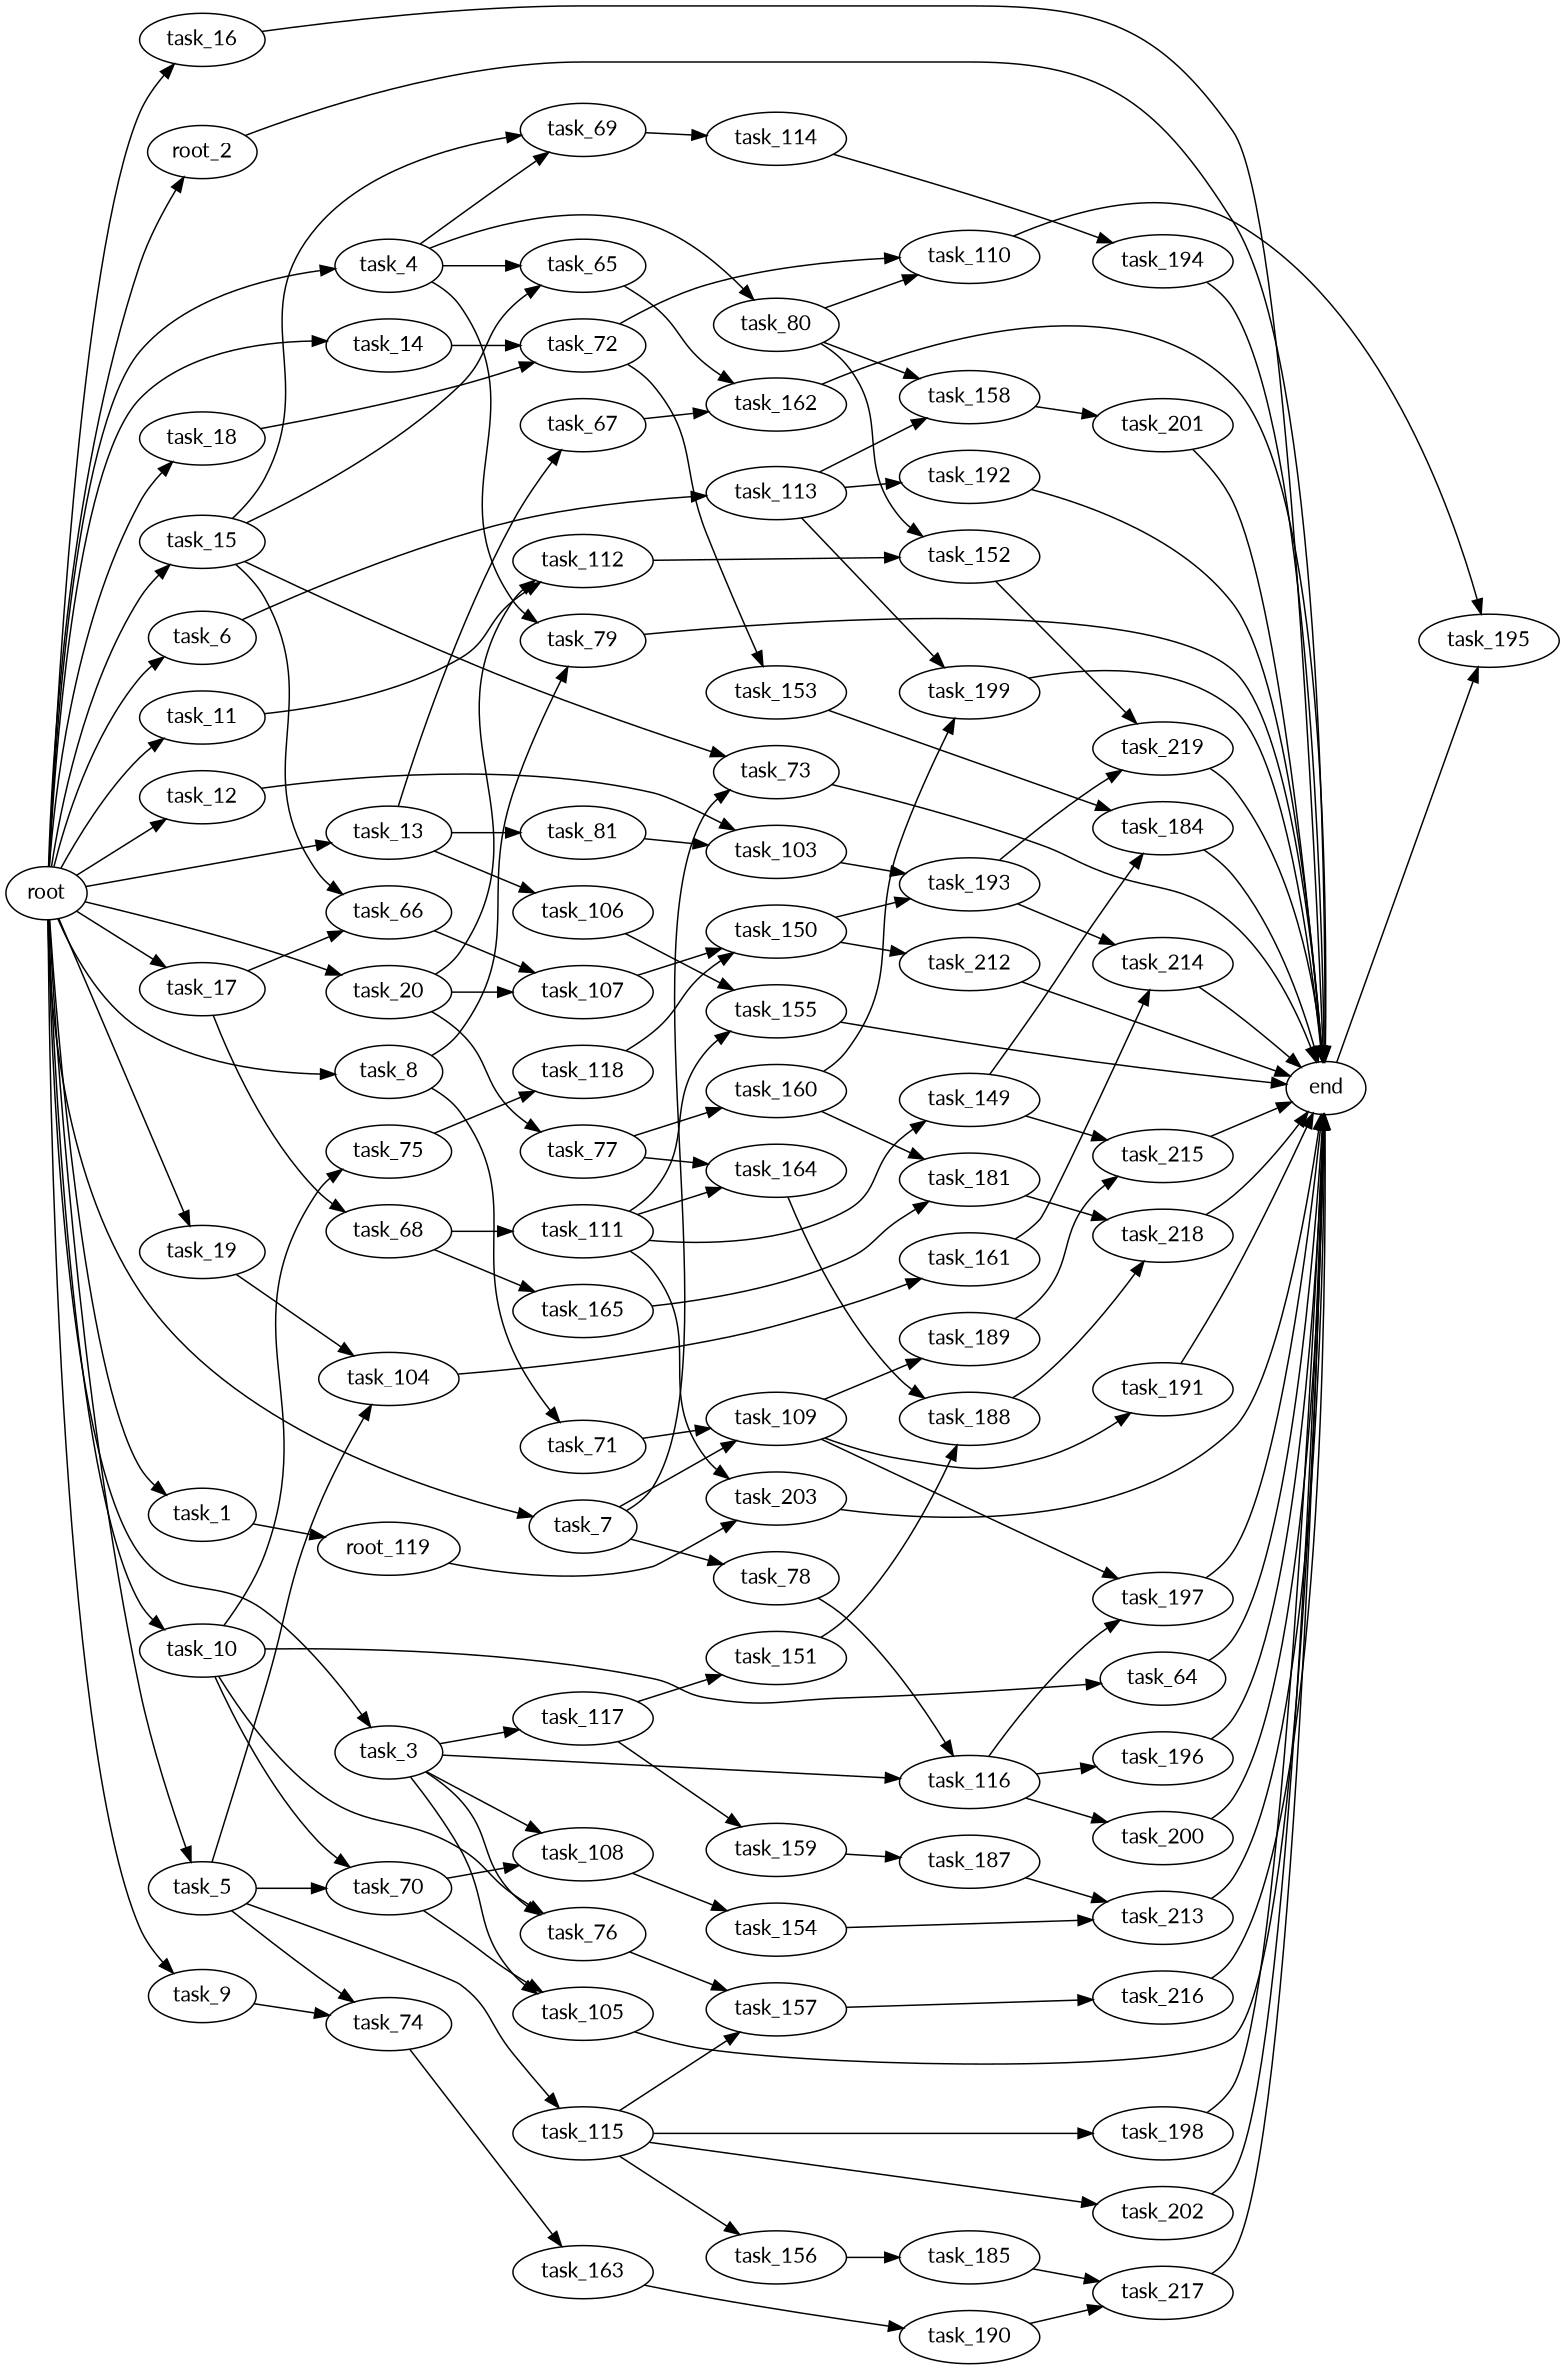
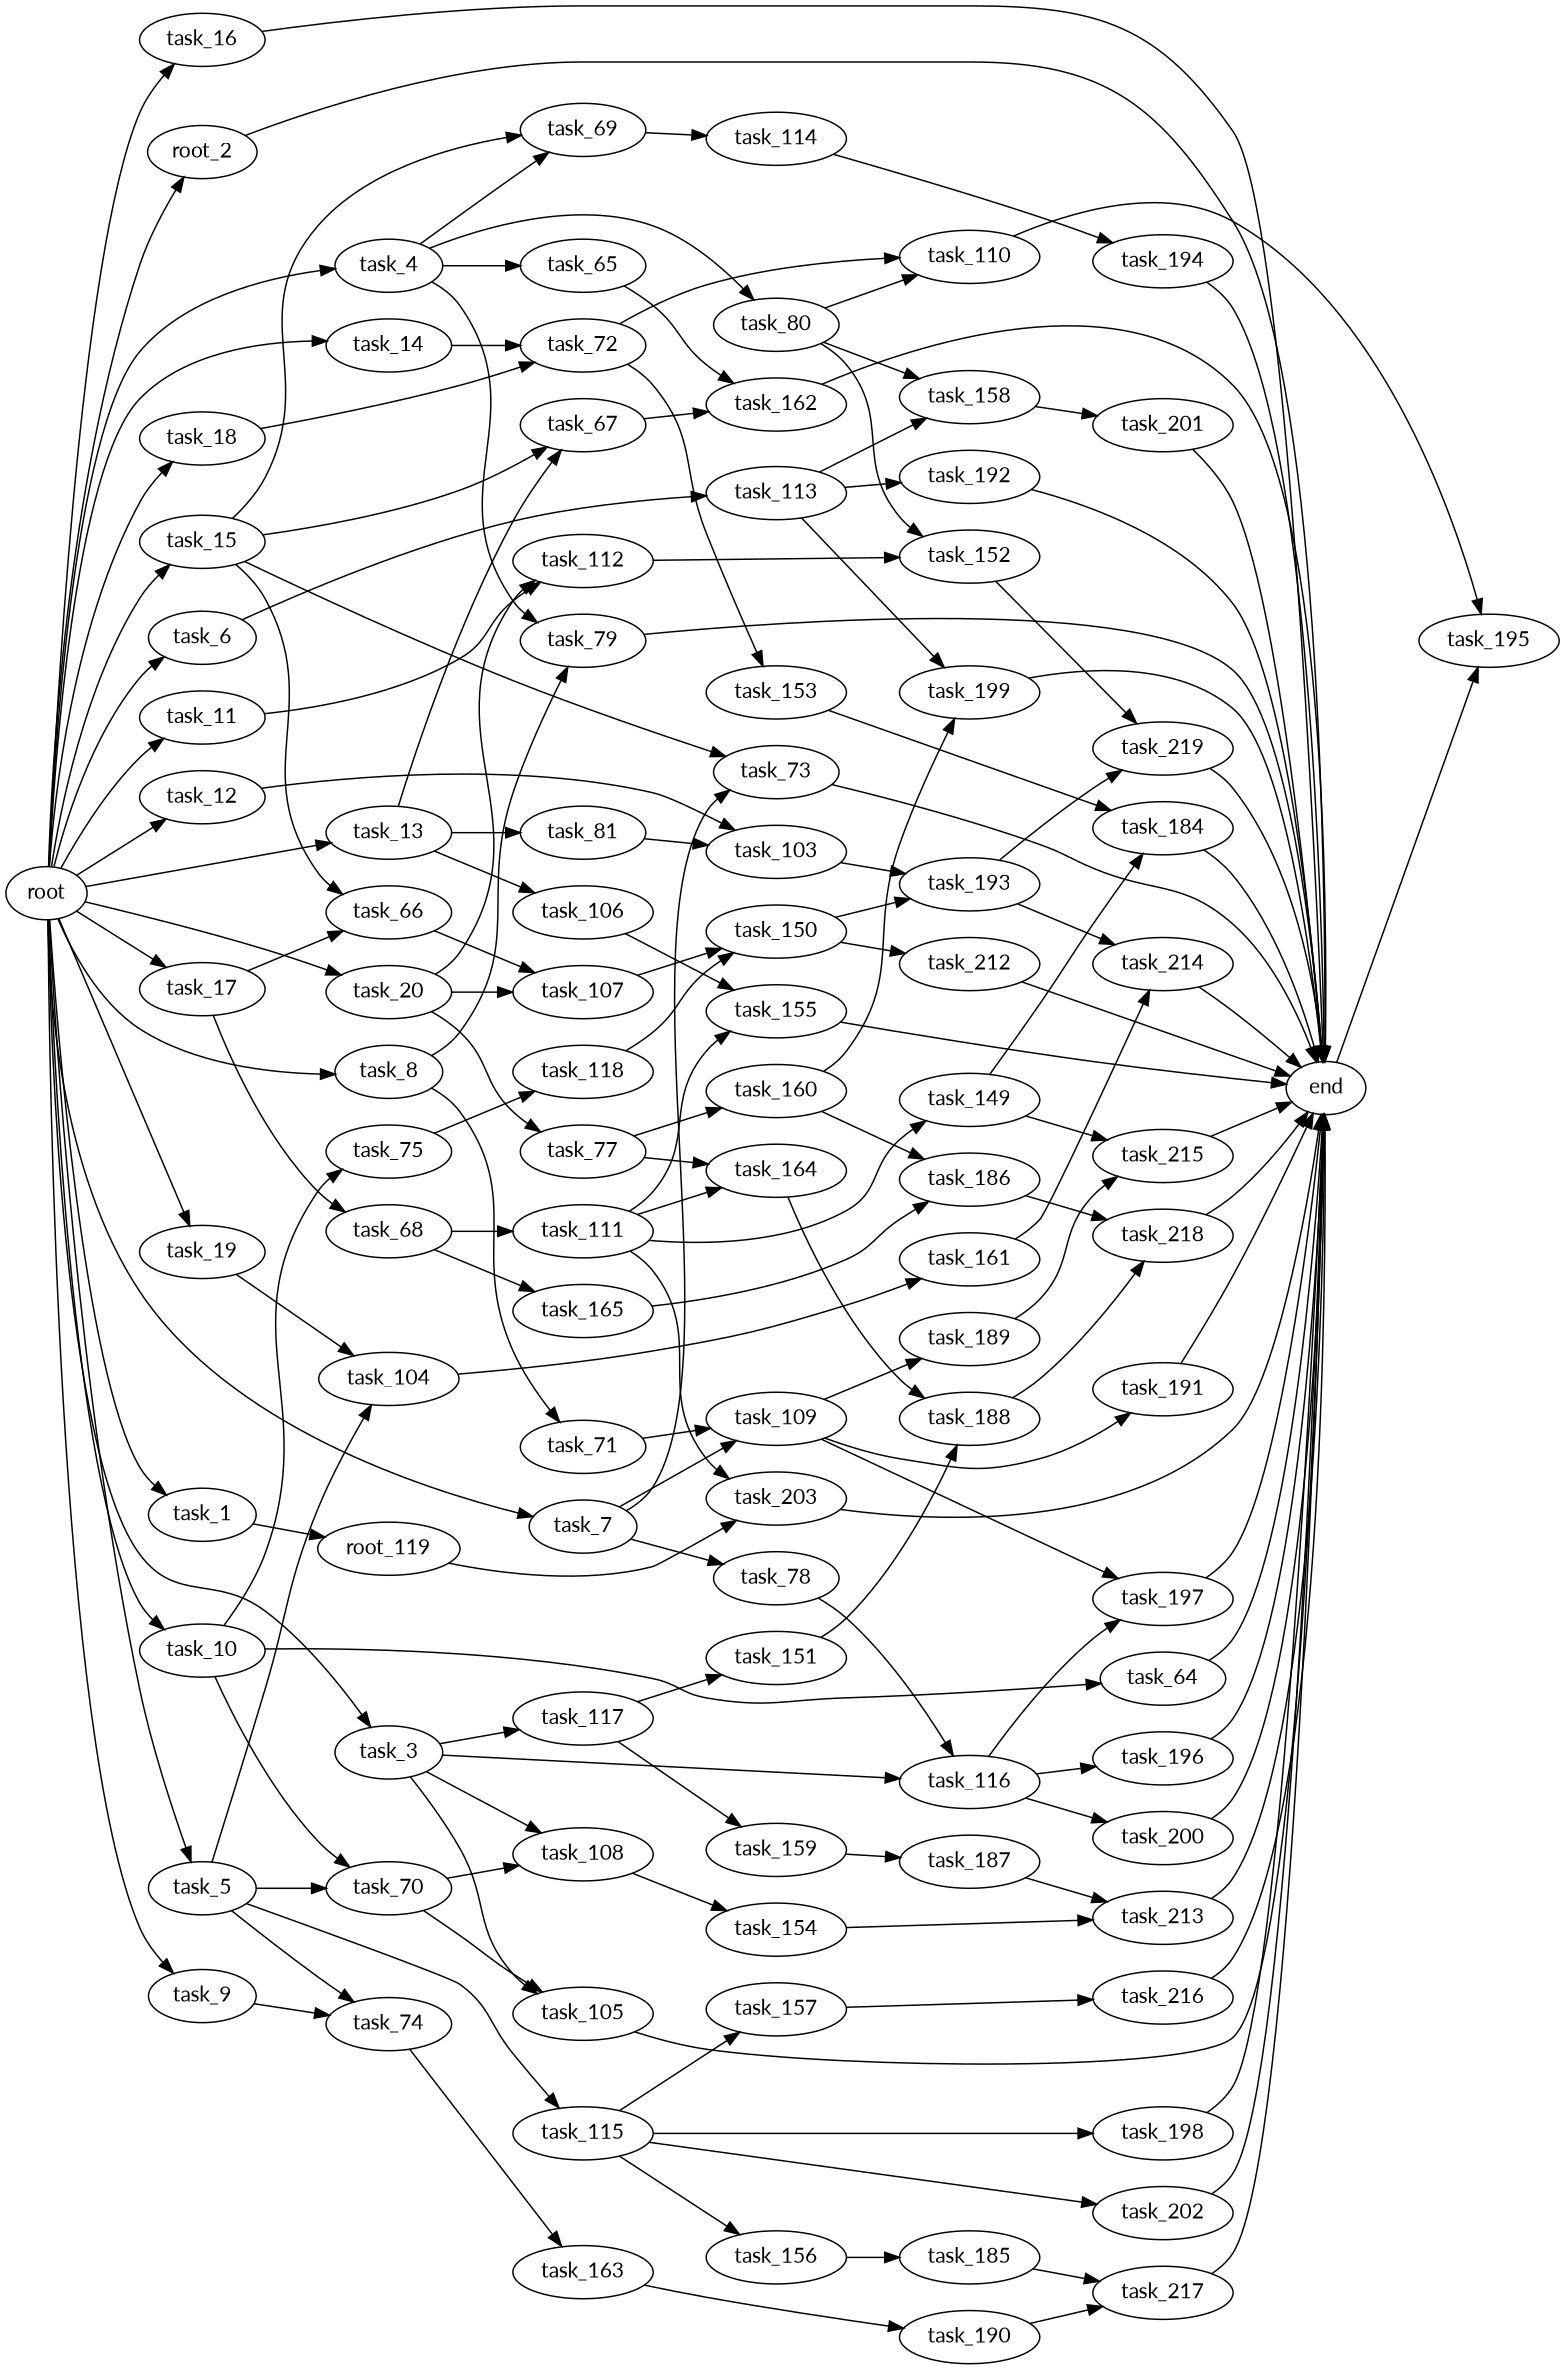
(406, 430) -> (402, 508)
(970, 1180) -> (970, 1180)
(583, 1934) -> none
